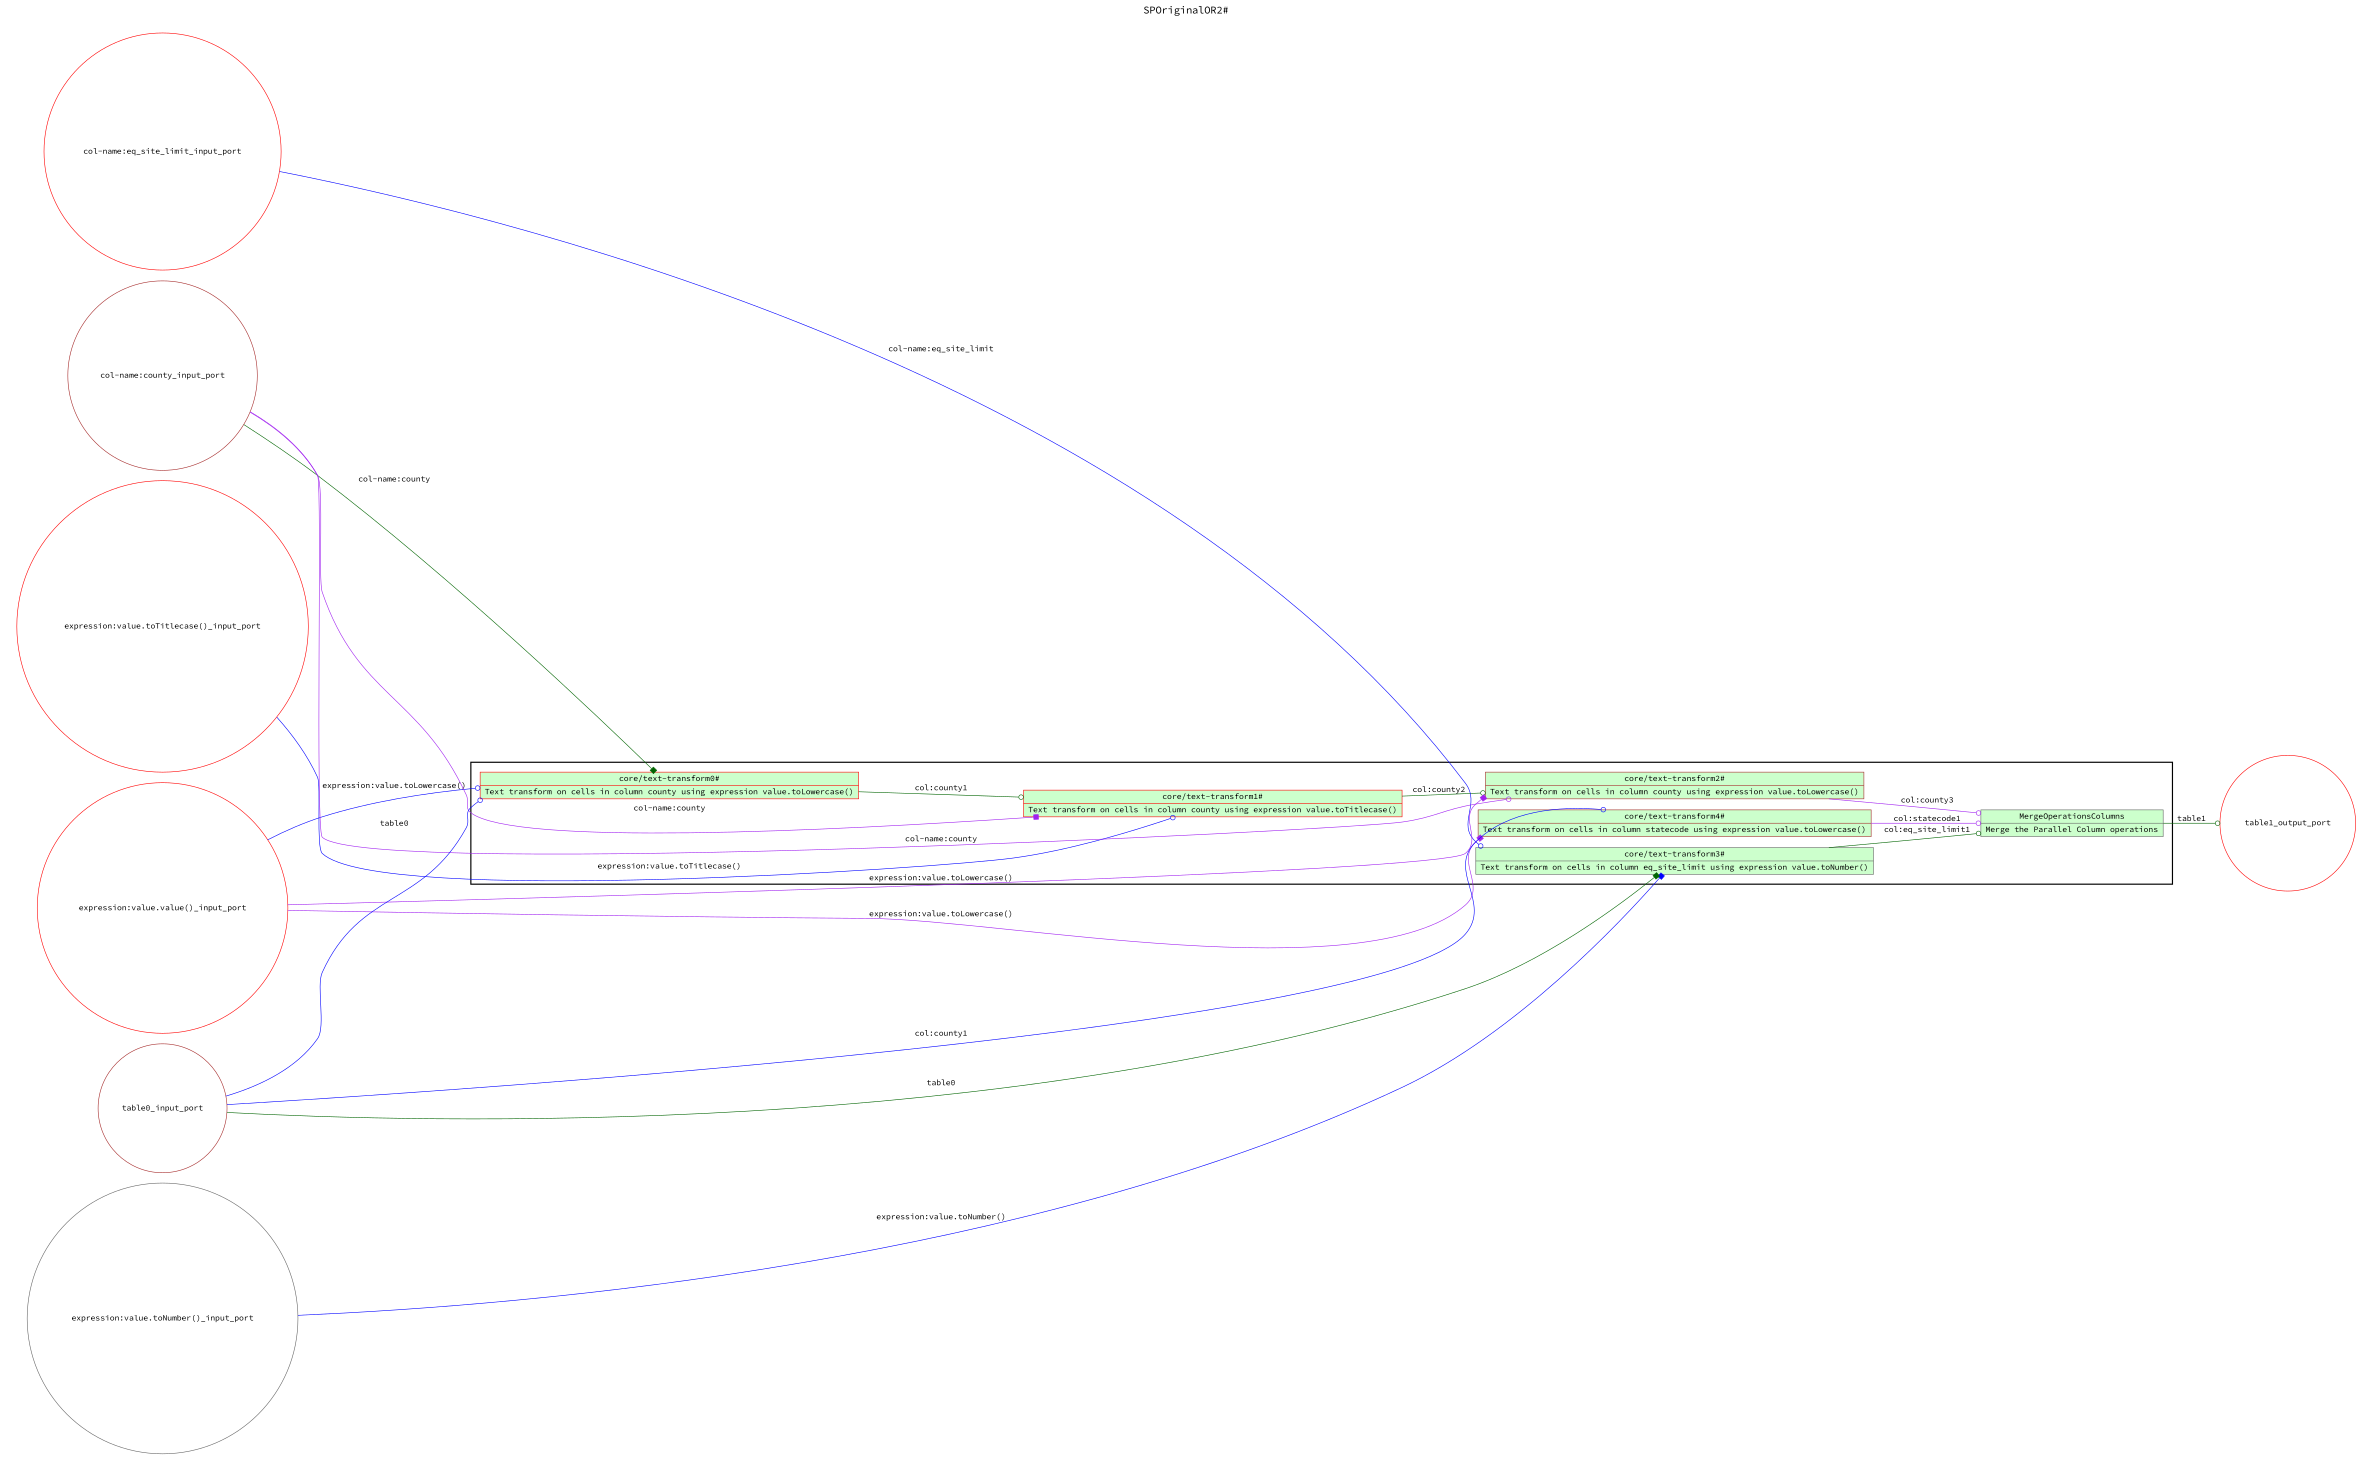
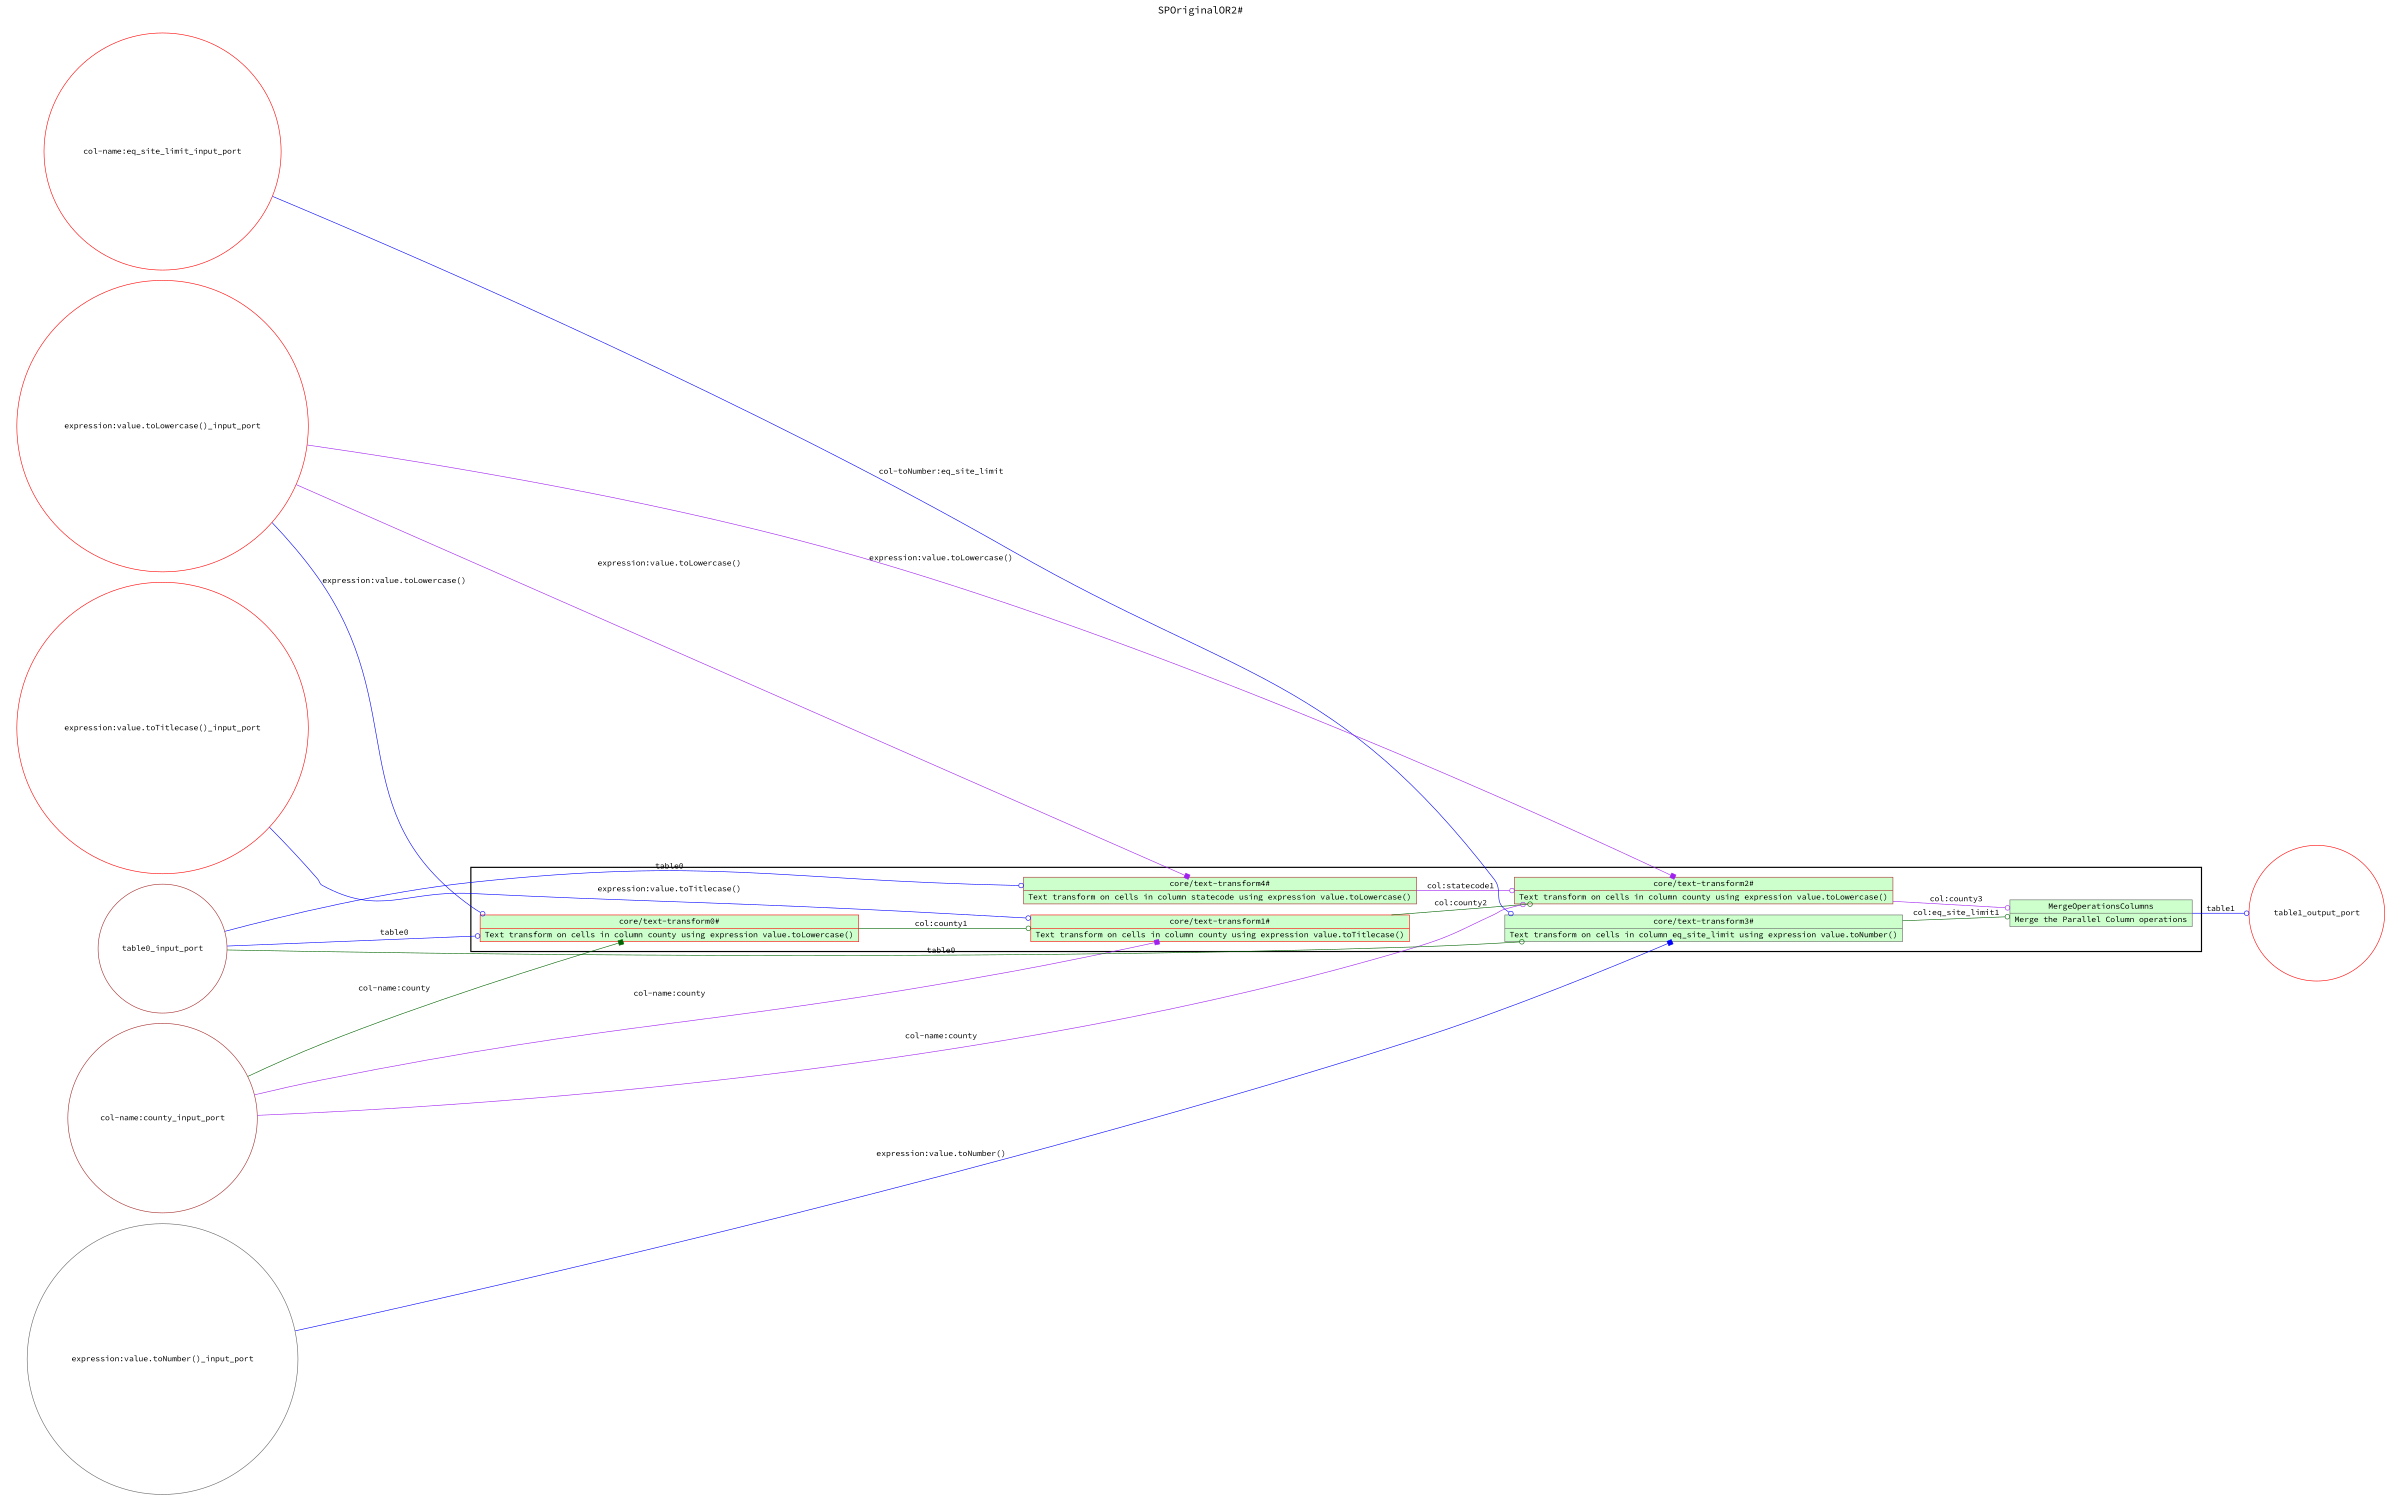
(941, 349) -> (941, 472)
(1924, 823) -> (1463, 891)
(2189, 823) -> (2218, 913)
(163, 908) -> (163, 426)
(941, 1034) -> (669, 866)
(961, 1092) -> (873, 955)
